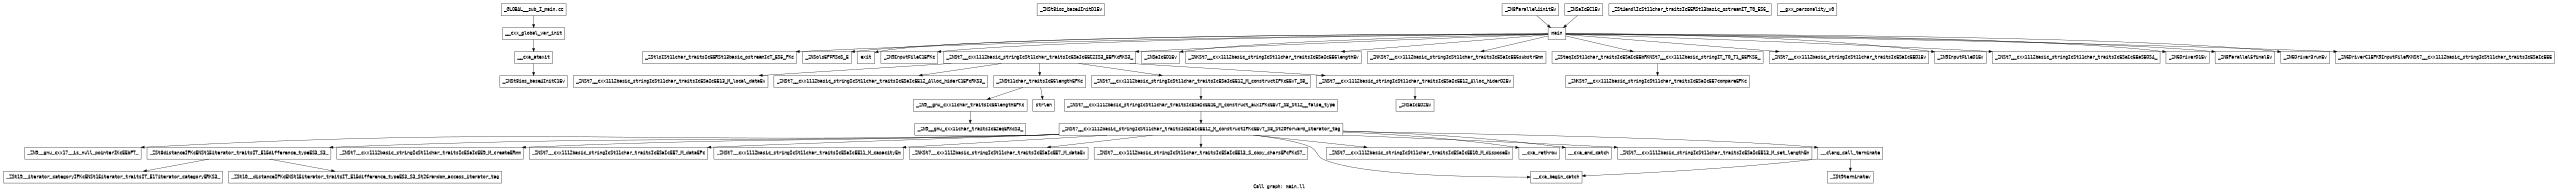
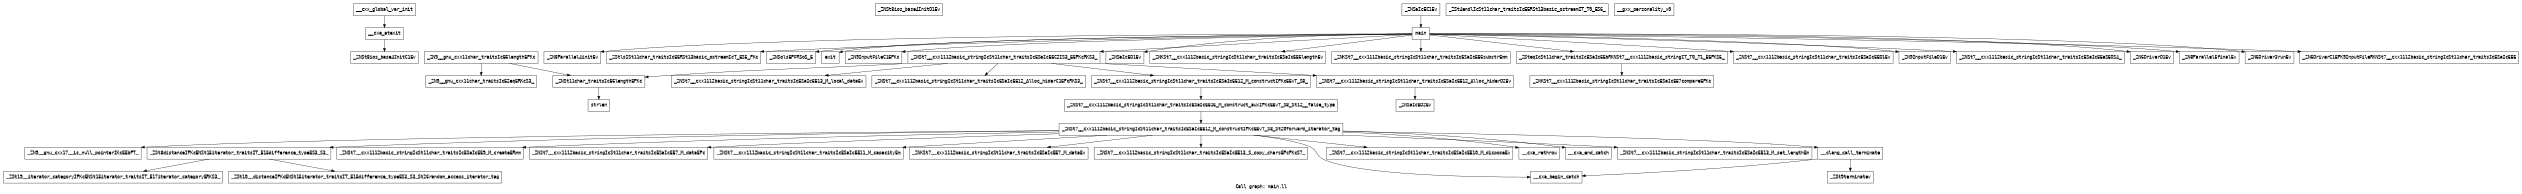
(534, 10) -> none
(1542, 21) -> (1008, 37)
(1007, 93) -> (538, 69)
